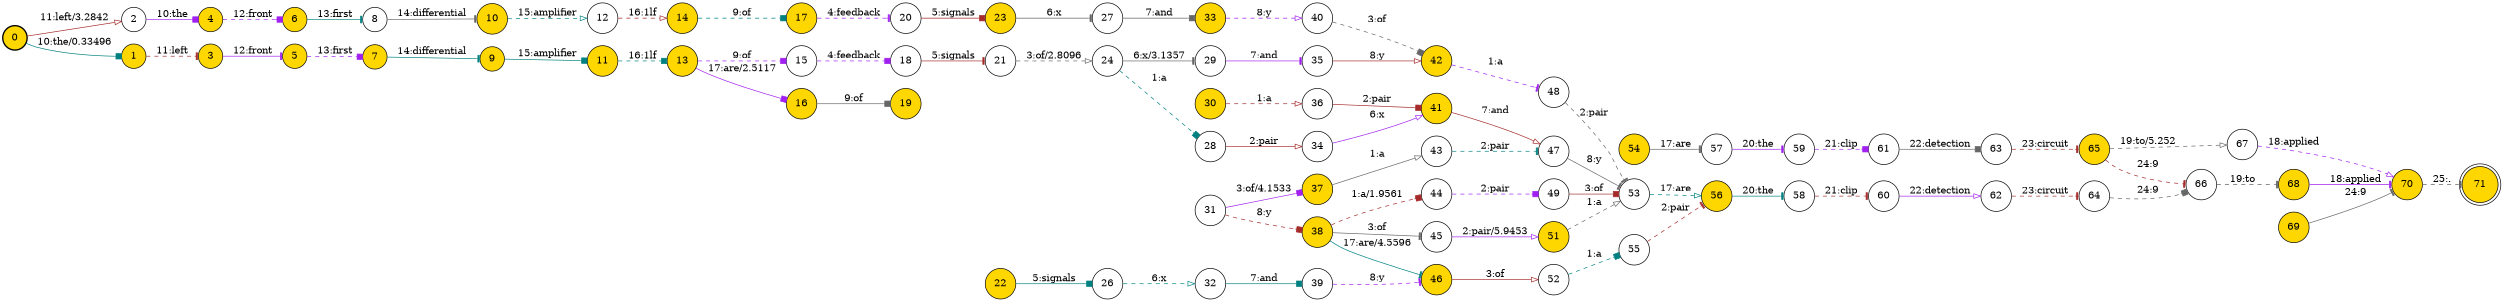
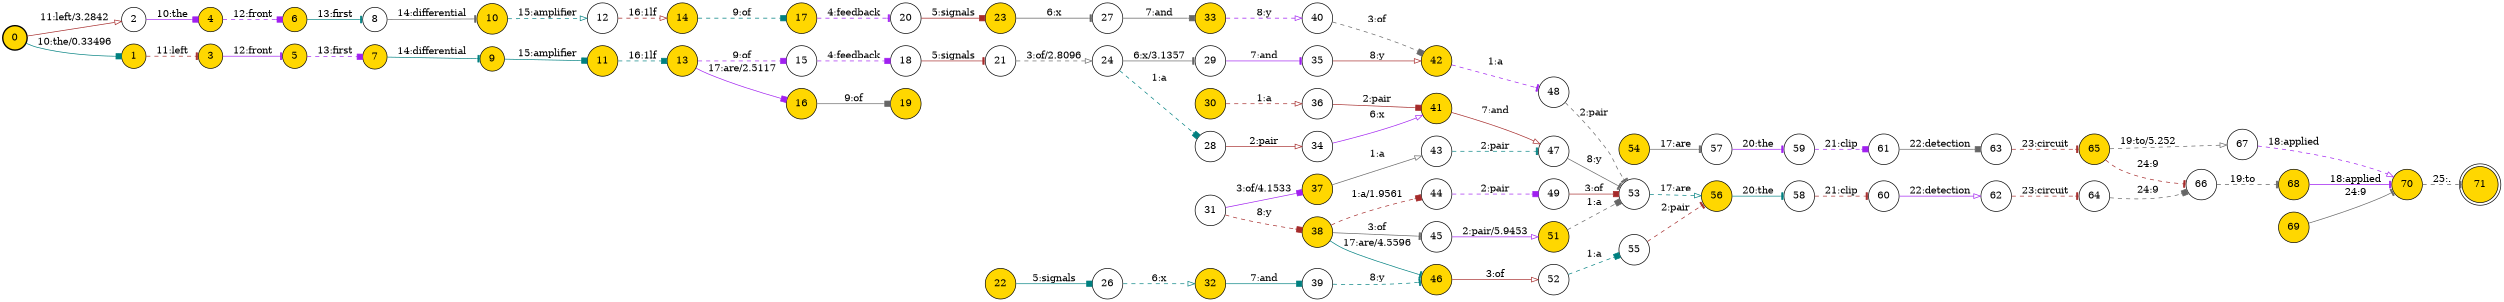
(1591, 217) -> (1591, 217)
(1210, 284) -> (1210, 284)
(1375, 284) -> (1375, 284)
